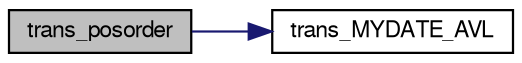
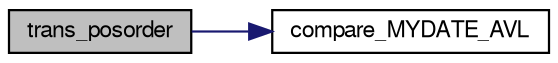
(393, 32) -> (411, 32)
